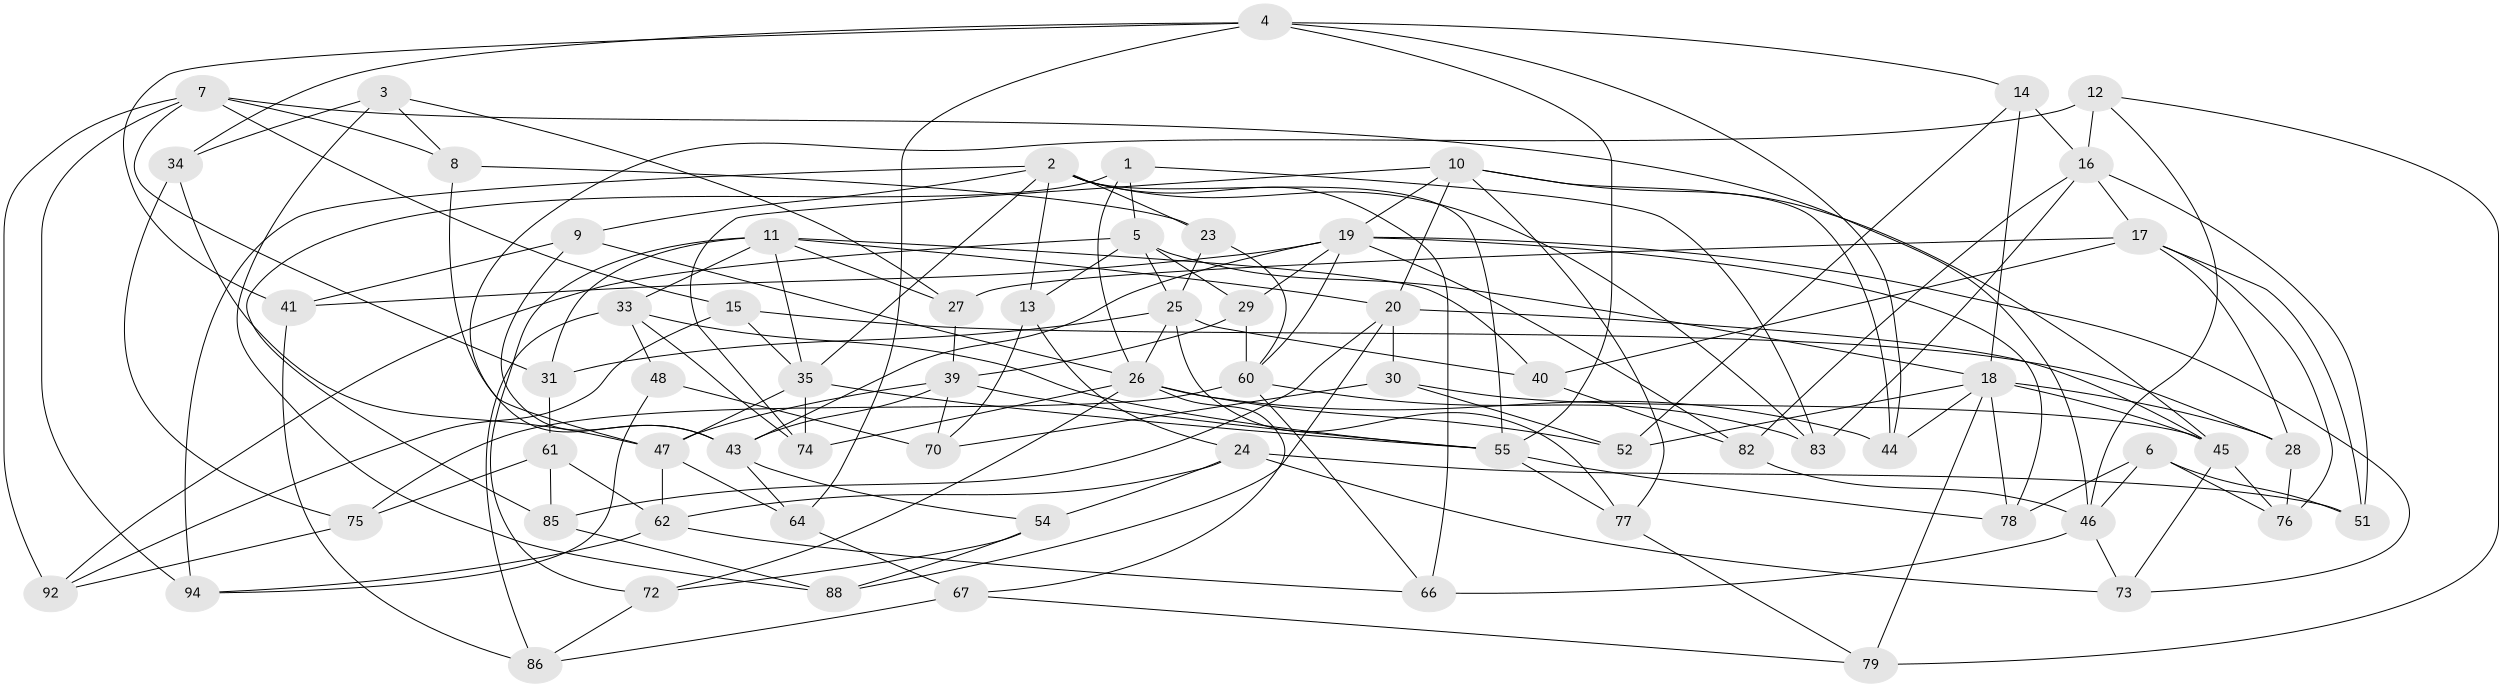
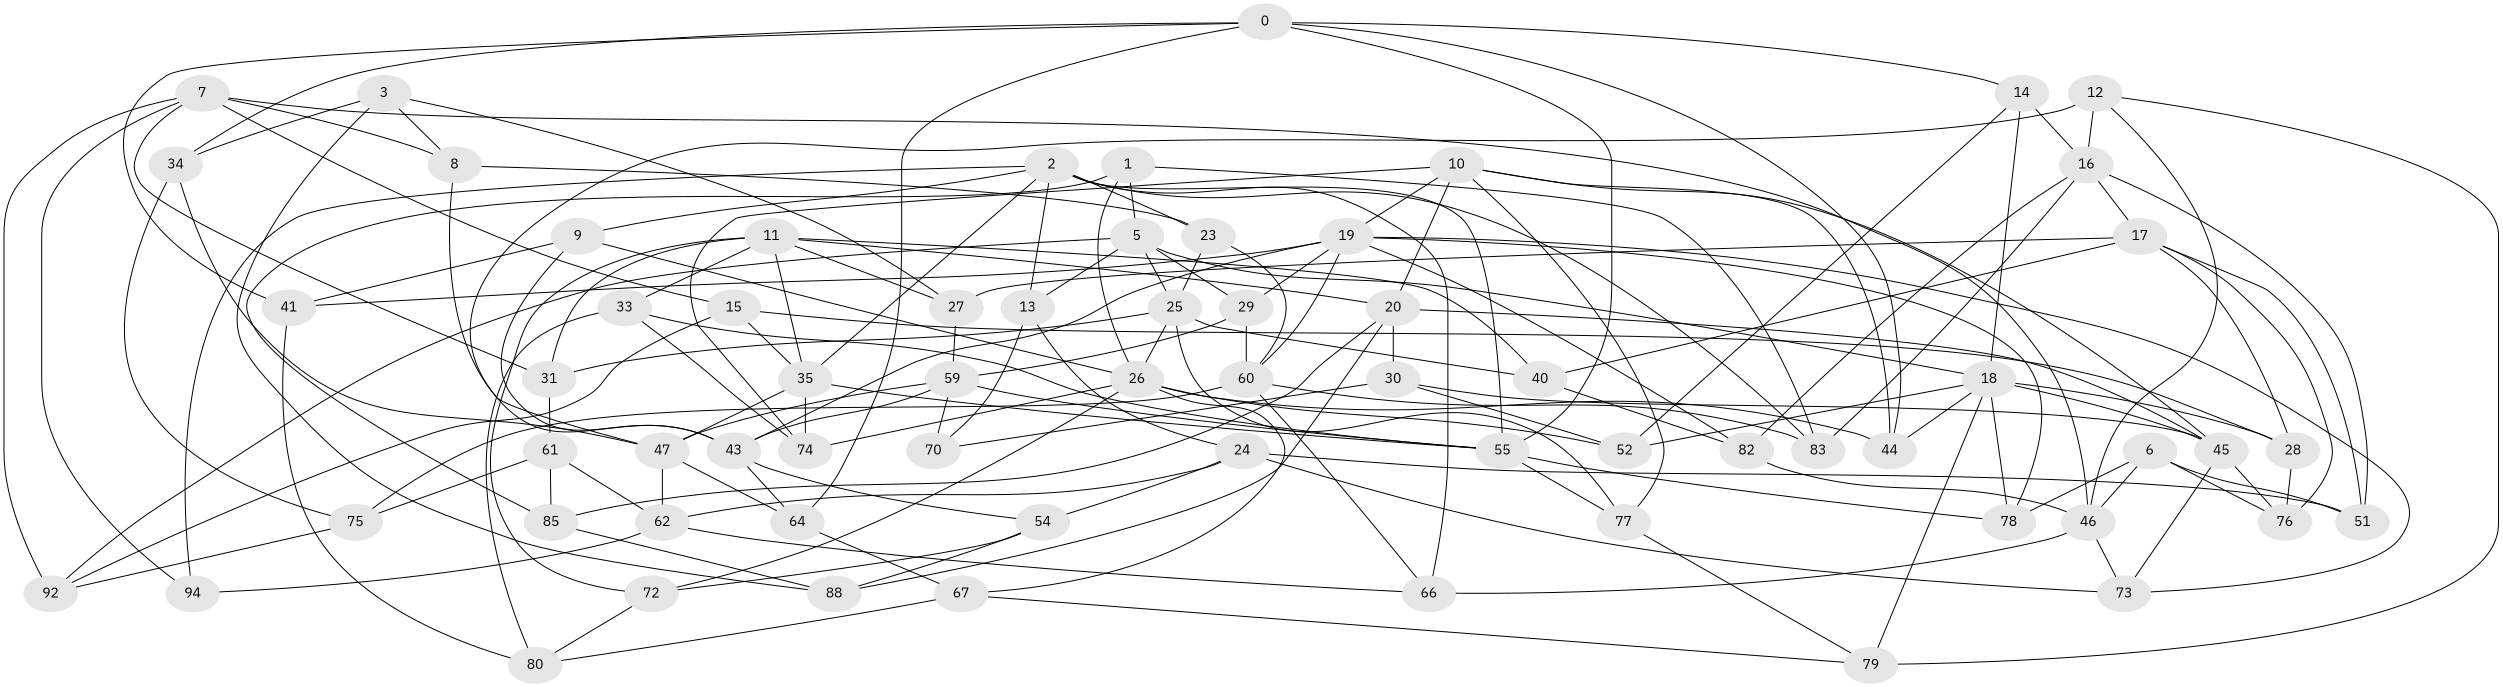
(1265, 22) -> (1265, 22)
(658, 379) -> none
(952, 379) -> (952, 379)
(535, 665) -> (535, 665)
